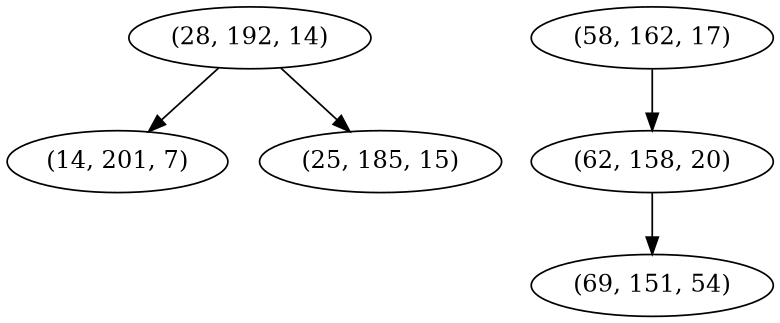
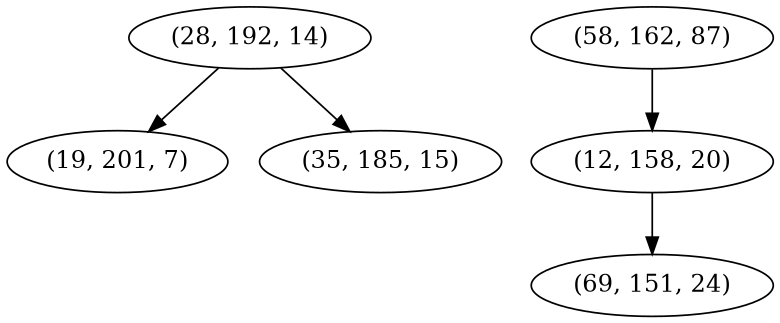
(652, 38) -> (652, 38)
(118, 162) -> (118, 162)
(381, 162) -> (381, 162)
(652, 162) -> (652, 162)
(652, 285) -> (652, 285)
